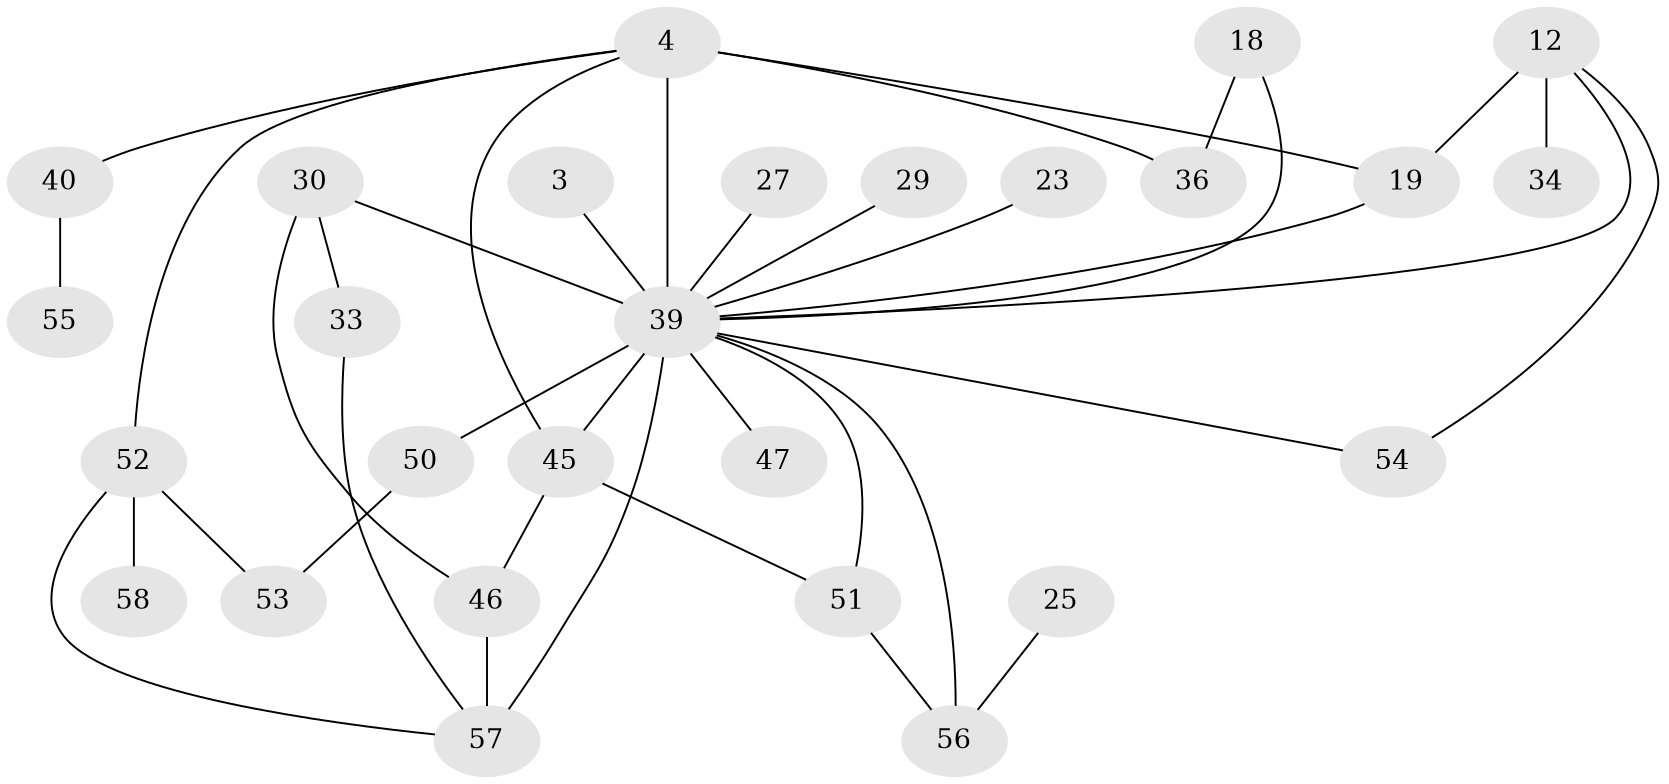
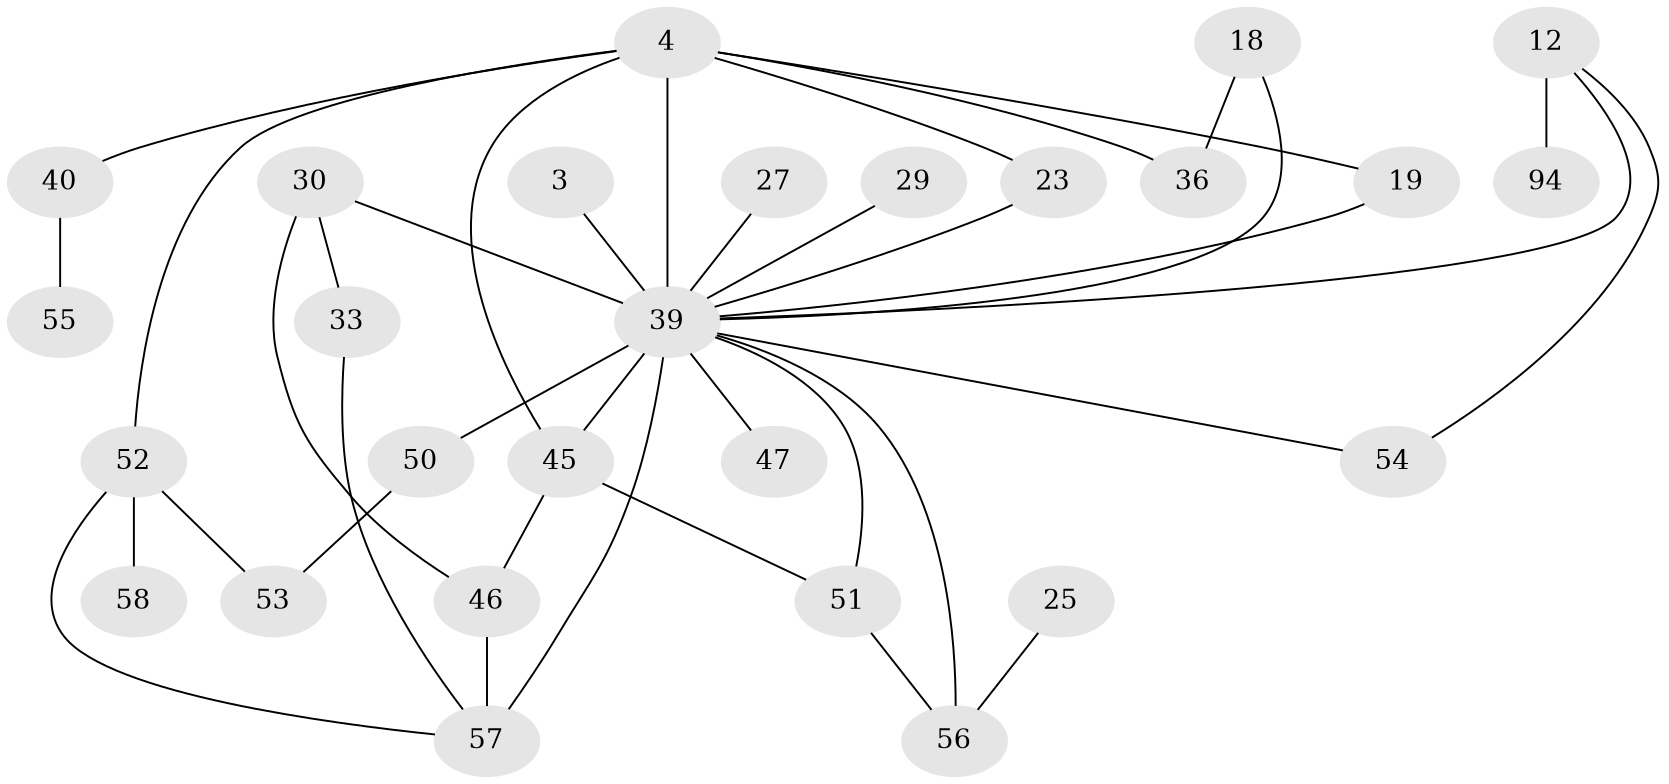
none -> (865, 105)
(1477, 112) -> none
(1546, 182) -> (1546, 182)
